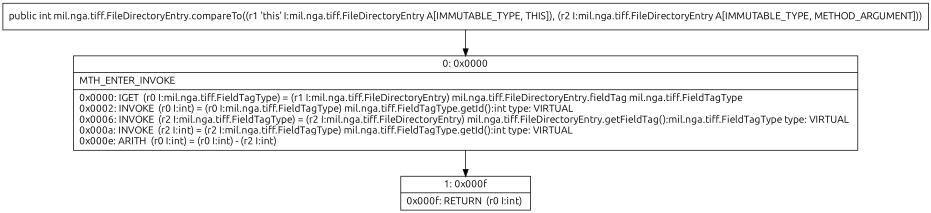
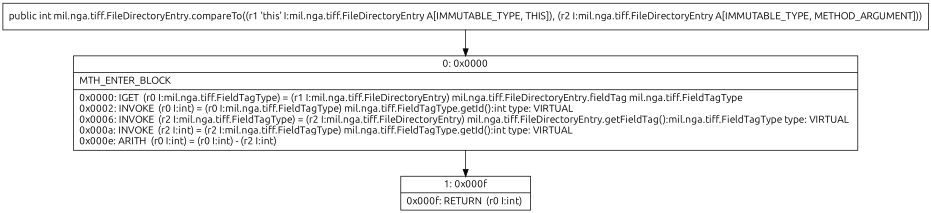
(127, 81) -> (125, 81)
